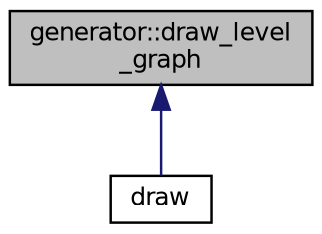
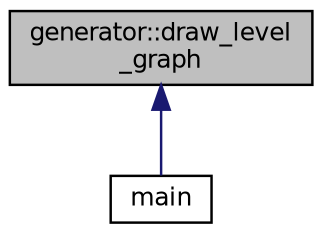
(161, 199) -> (161, 199)
